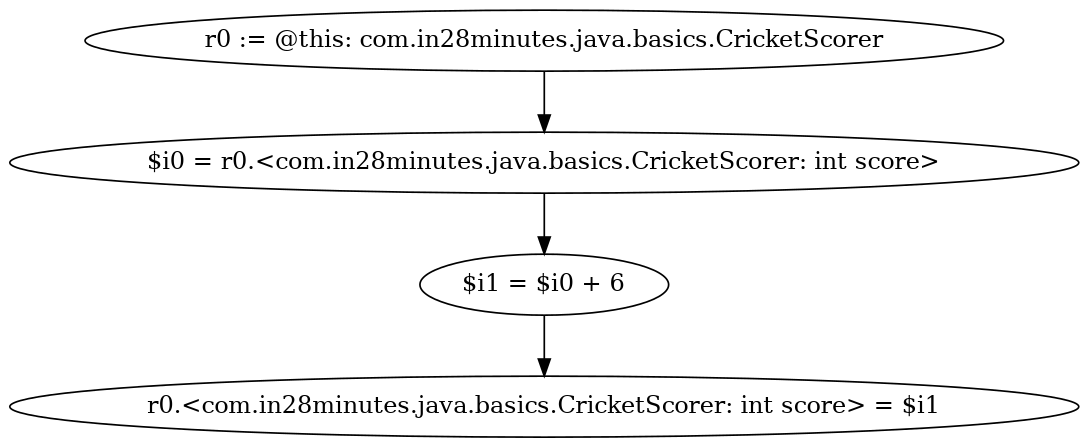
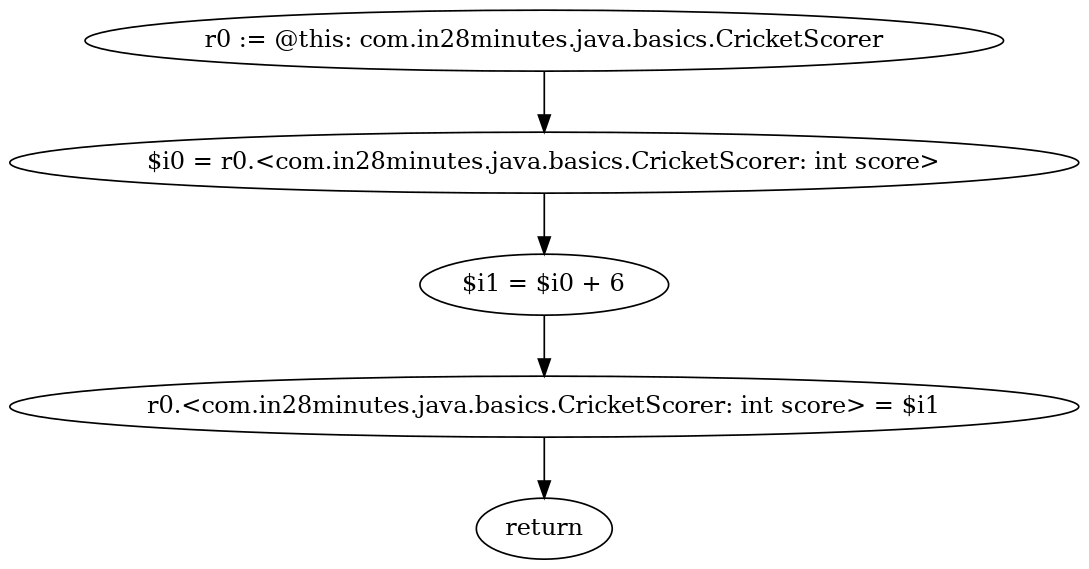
none -> (544, 529)
